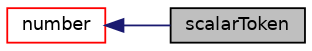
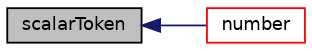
(147, 25) -> (183, 25)
